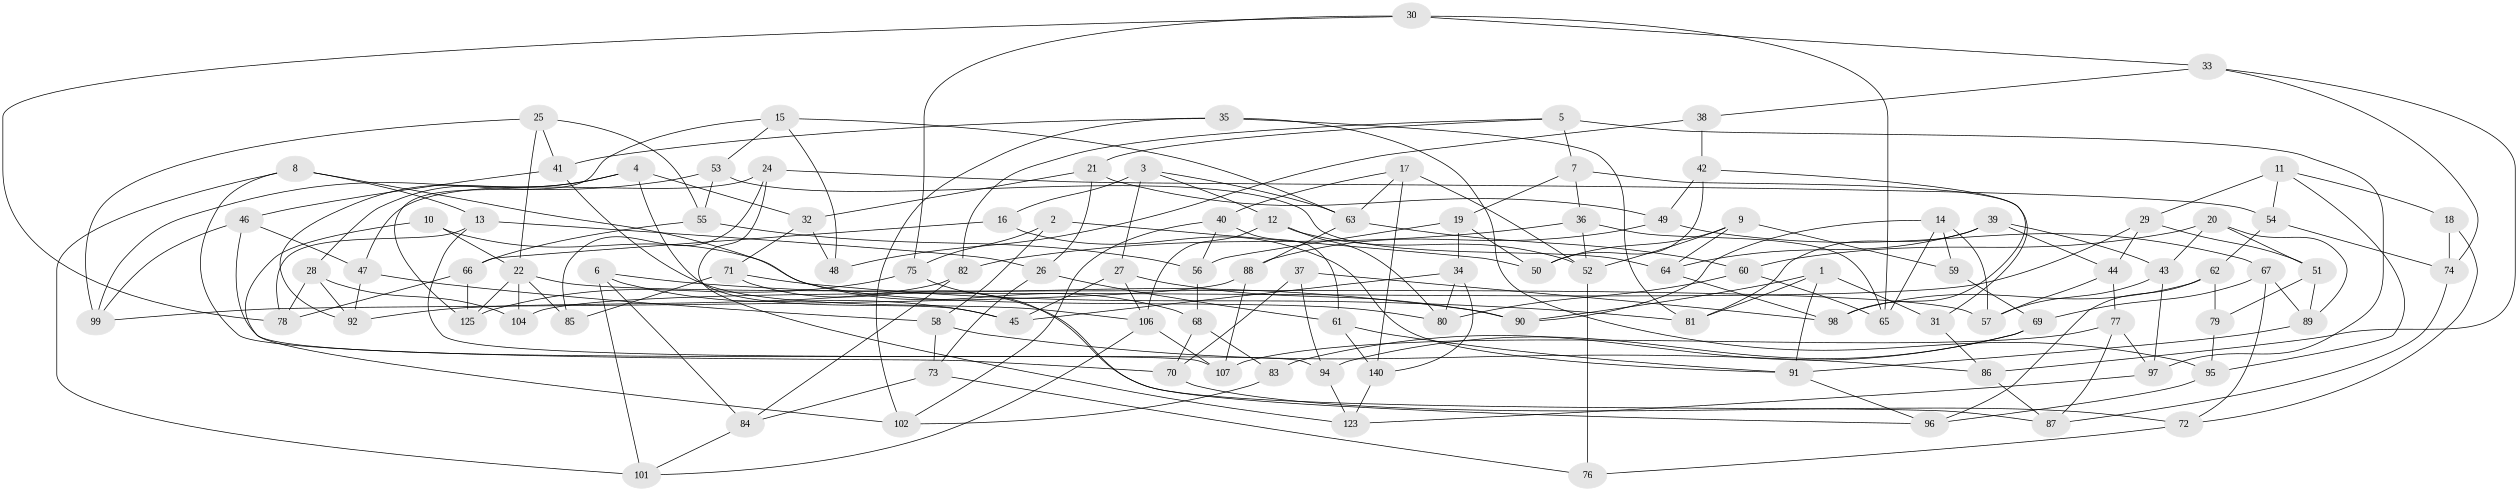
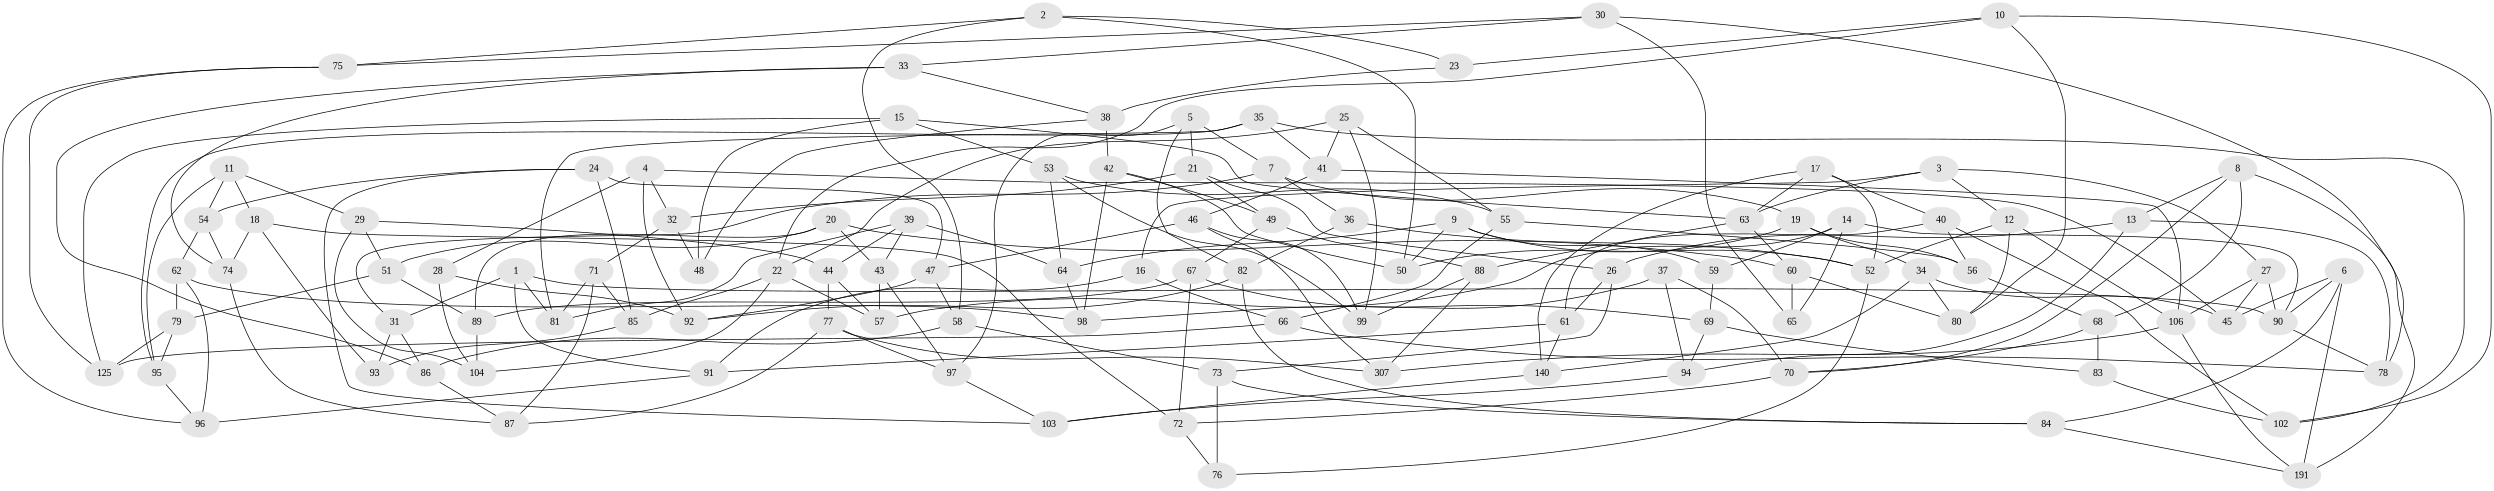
none -> (1454, 67)
(1724, 238) -> none
(299, 293) -> (2333, 349)
(493, 297) -> (140, 348)
(2052, 353) -> (477, 350)
none -> (375, 373)
(1223, 373) -> (1382, 373)
(1351, 424) -> (1049, 424)
(642, 476) -> (2302, 476)
